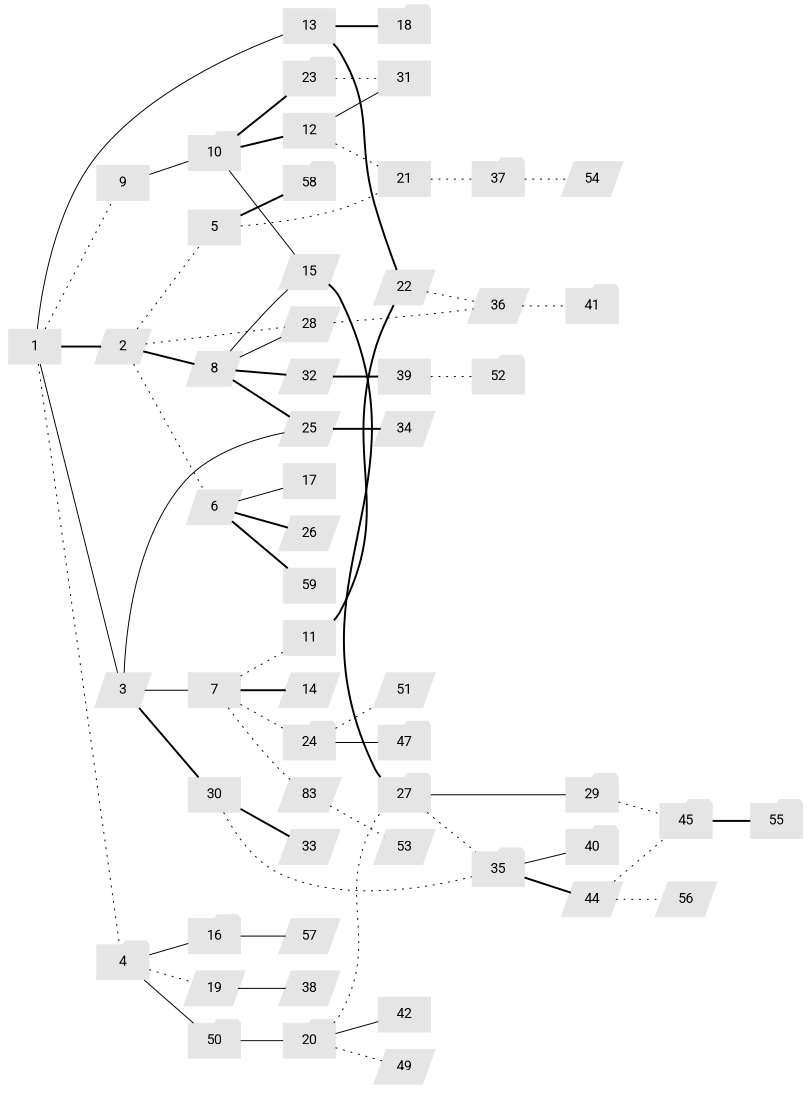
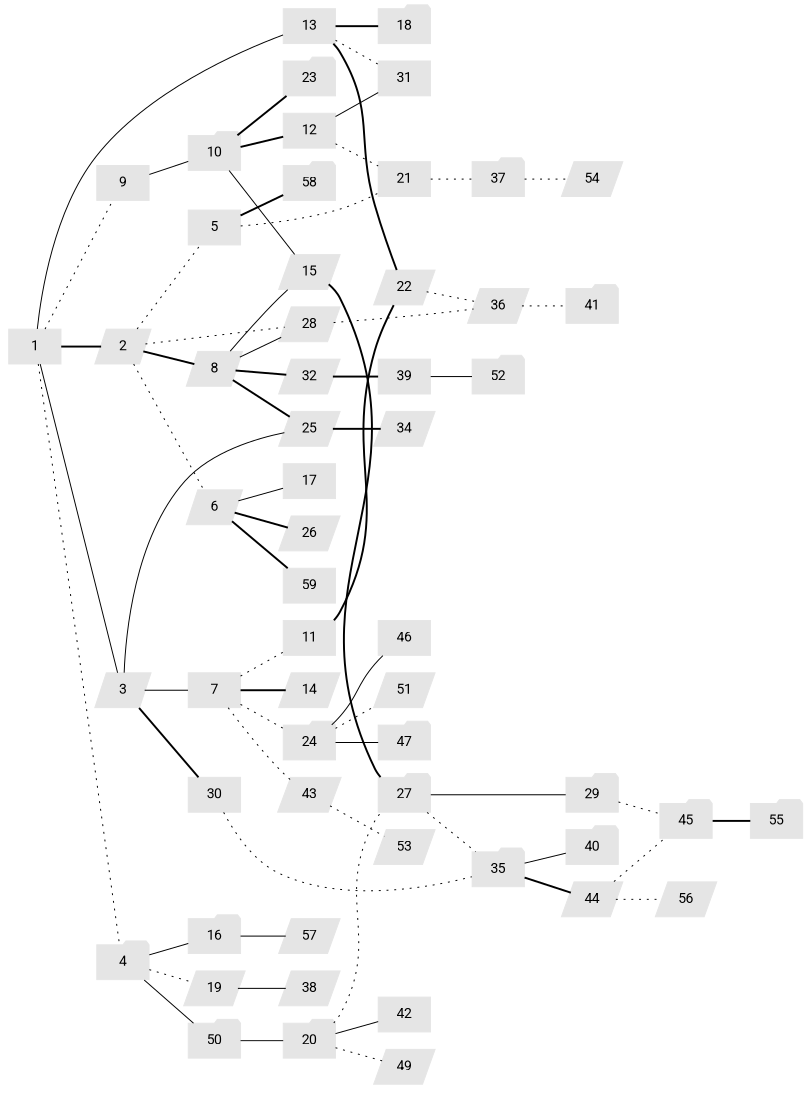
(359, 78) -> (357, 52)
(451, 377) -> (451, 377)
none -> (404, 638)
(309, 795) -> (309, 795)
(309, 847) -> none
